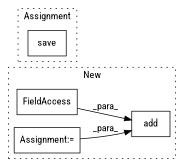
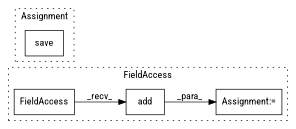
(92, 75) -> (148, 75)
(106, 107) -> (100, 97)
(103, 137) -> (187, 102)
